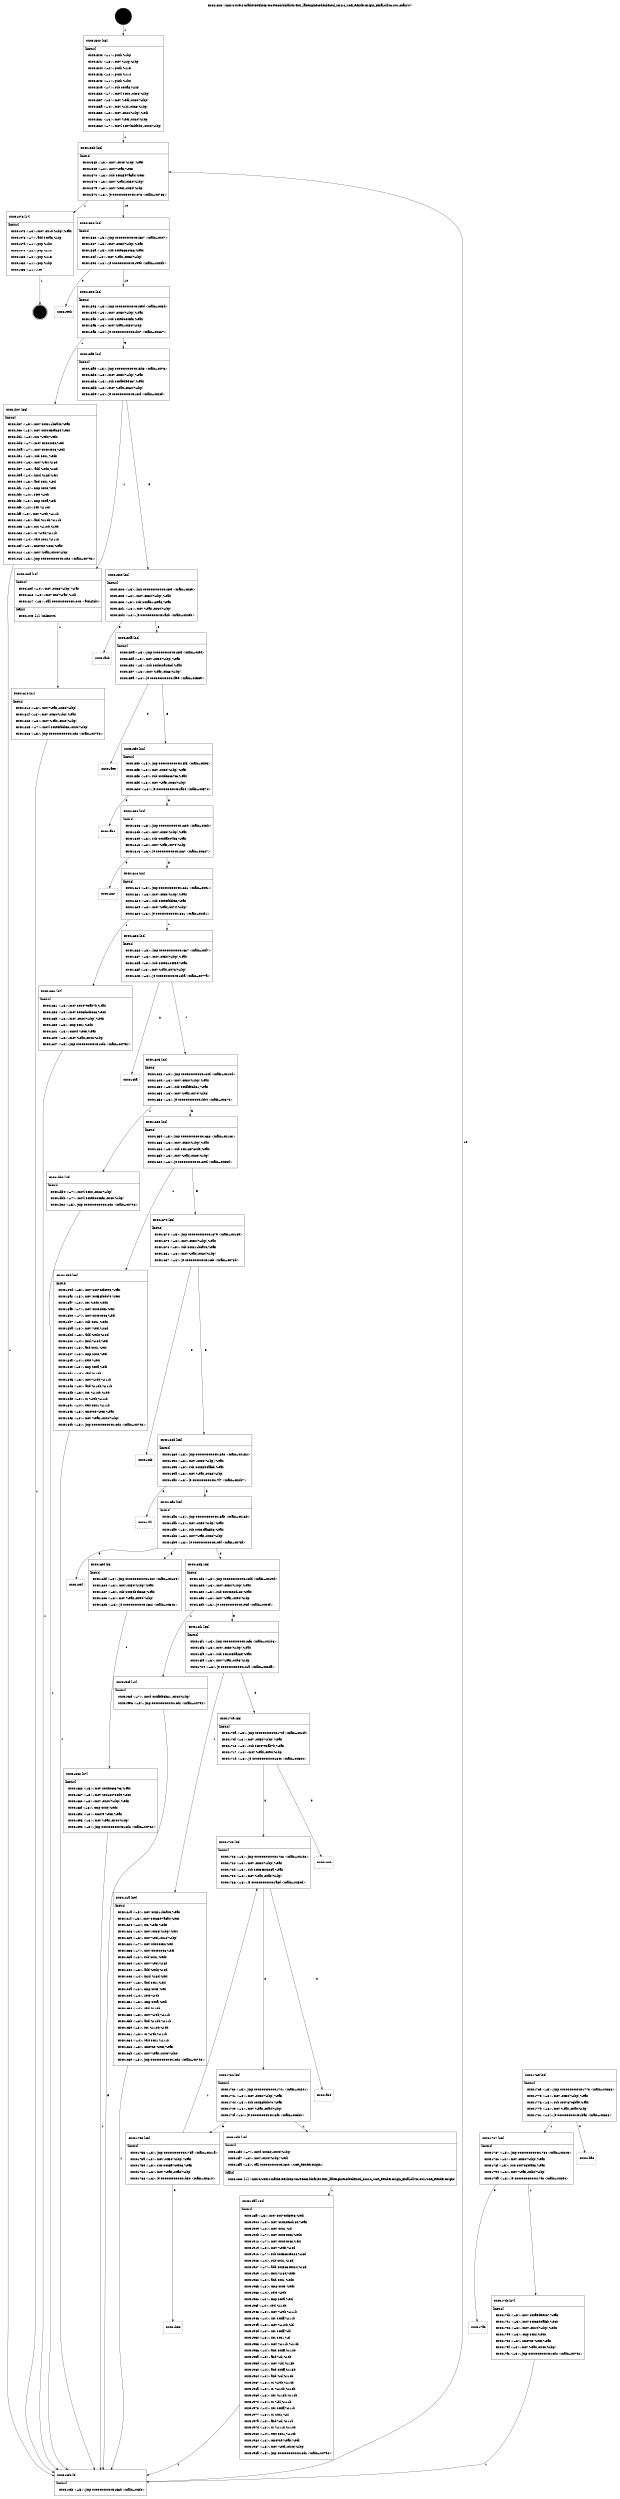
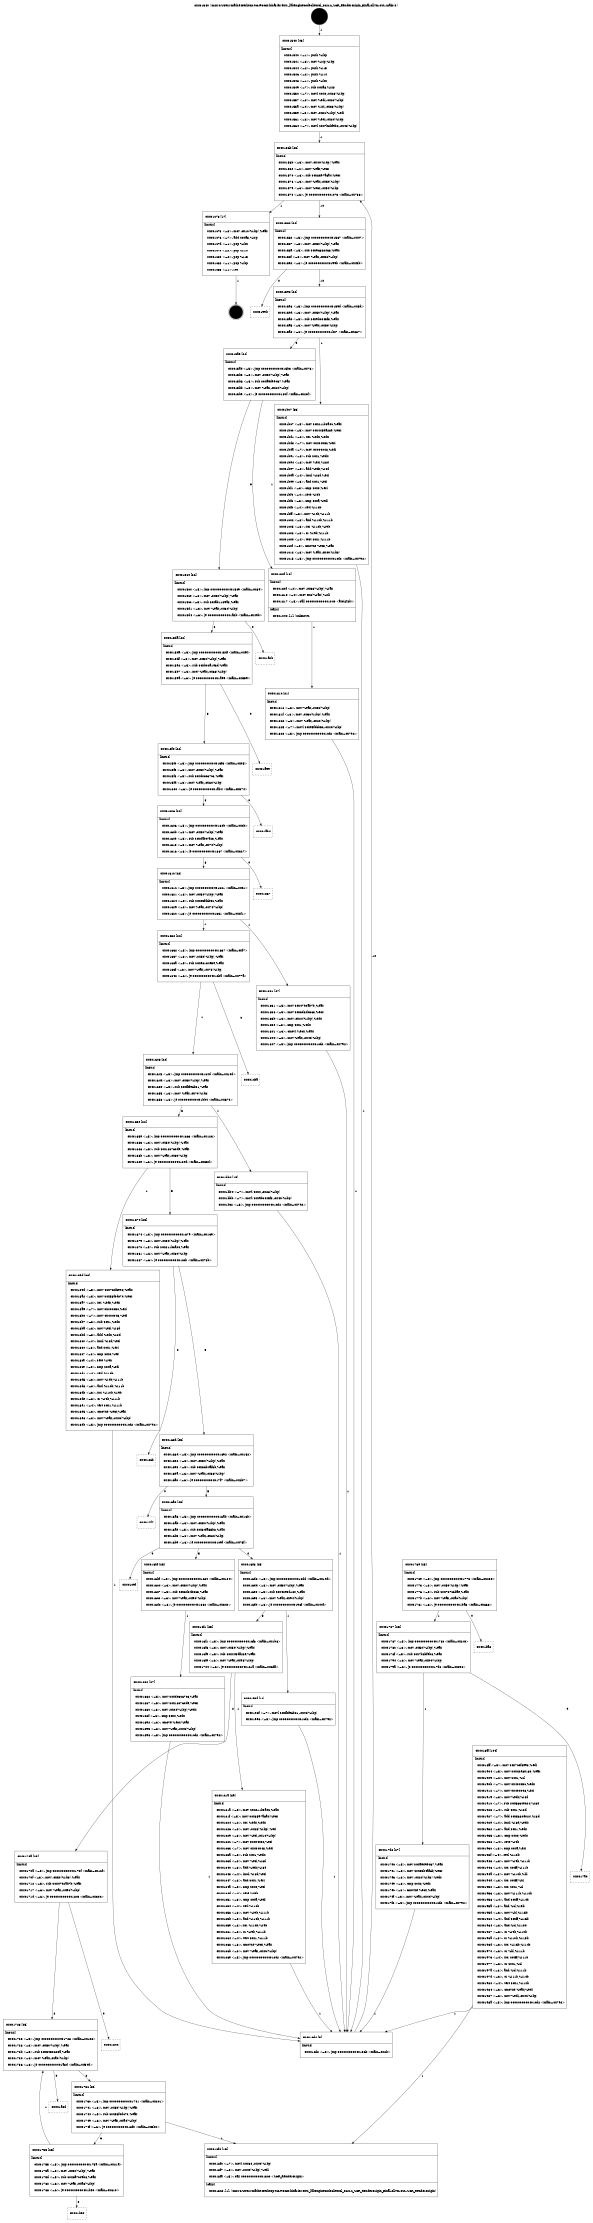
(108, 2096) -> (334, 1877)
(330, 2190) -> (418, 2078)
